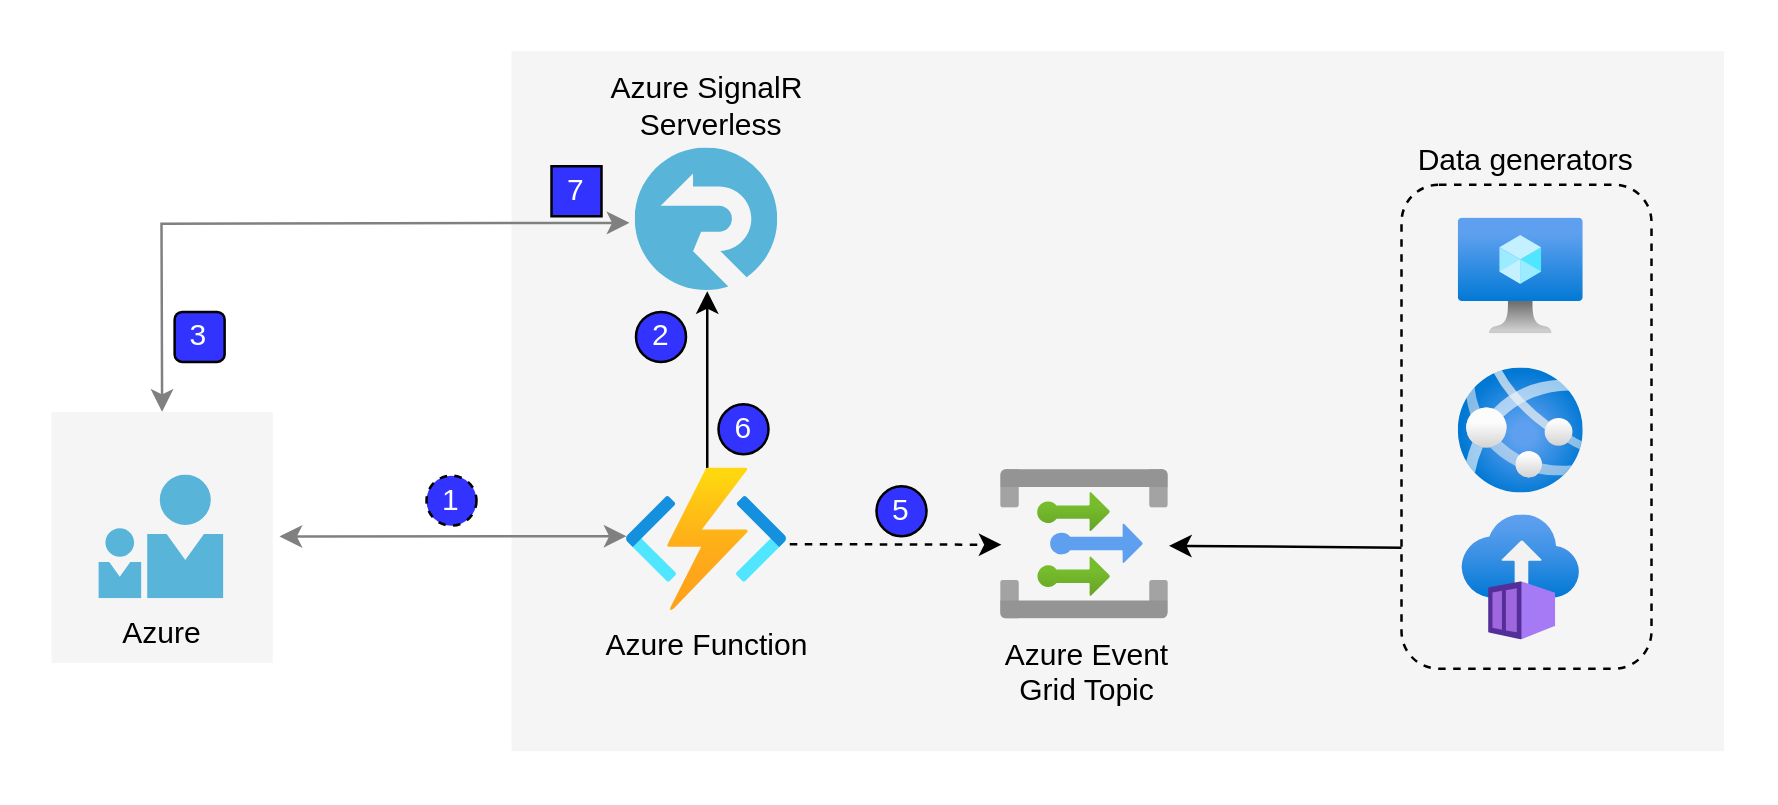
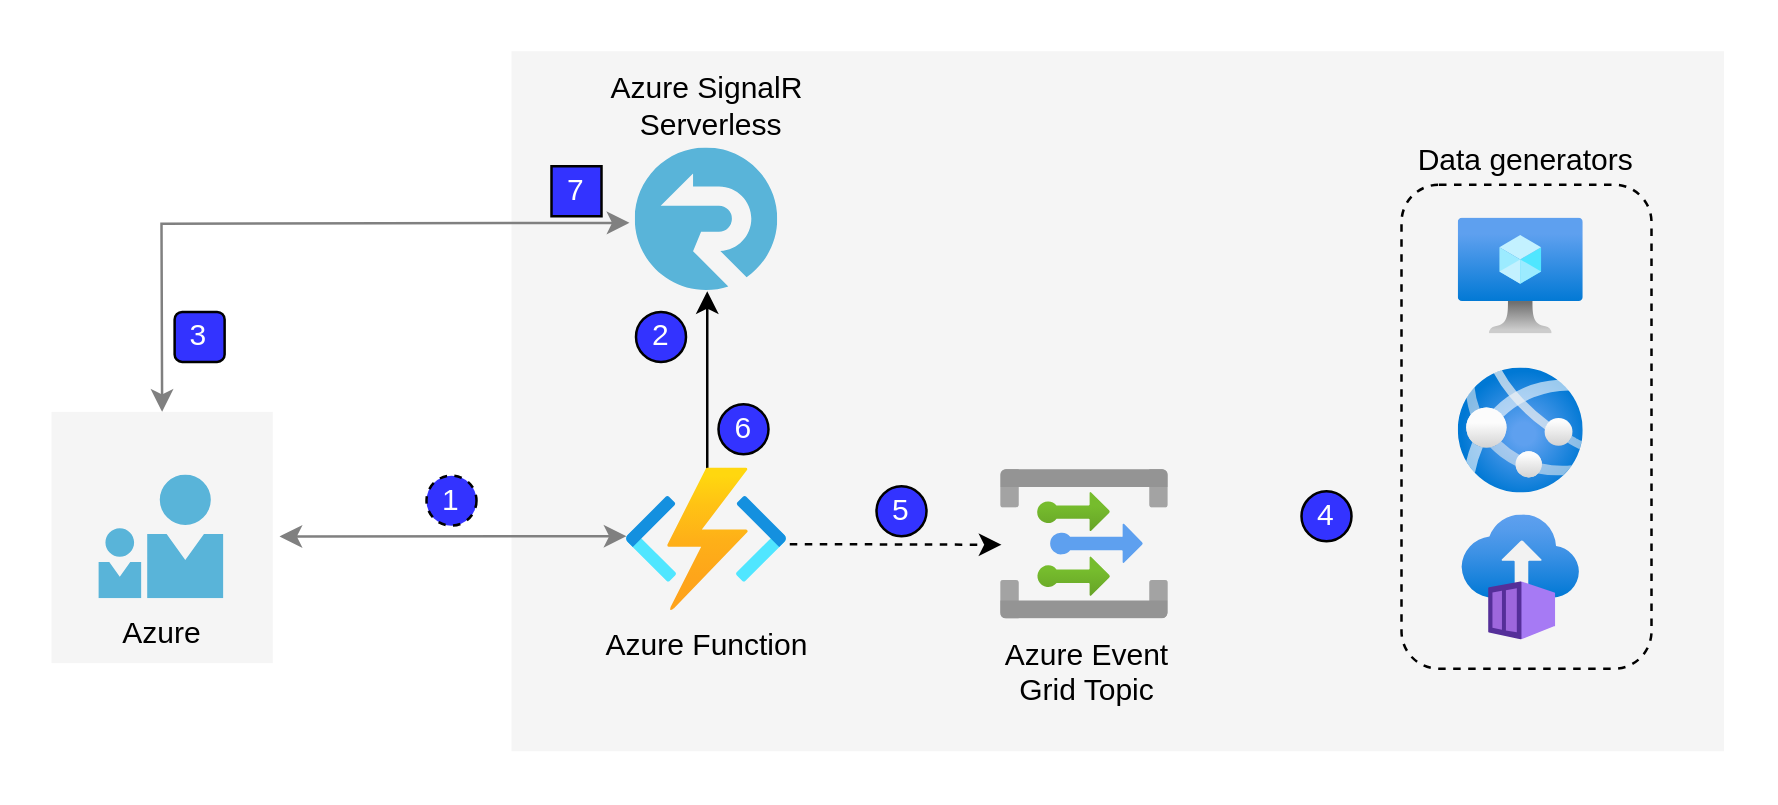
none -> (1326, 516)
(1293, 547) -> none
